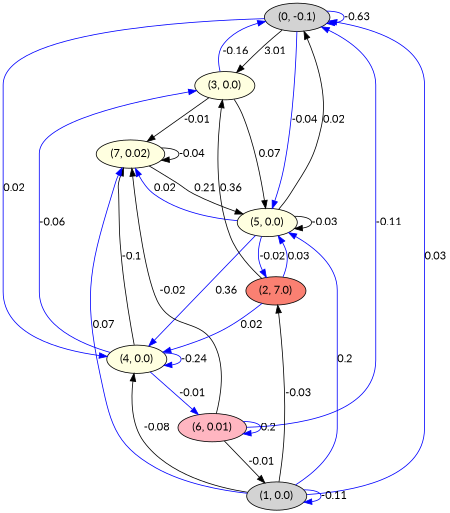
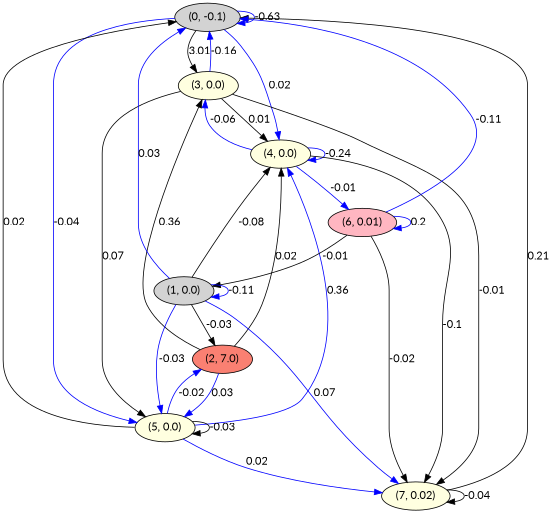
none -> (242, 117)
(191, 192) -> (527, 162)
(219, 332) -> (273, 266)
(345, 359) -> (172, 359)
